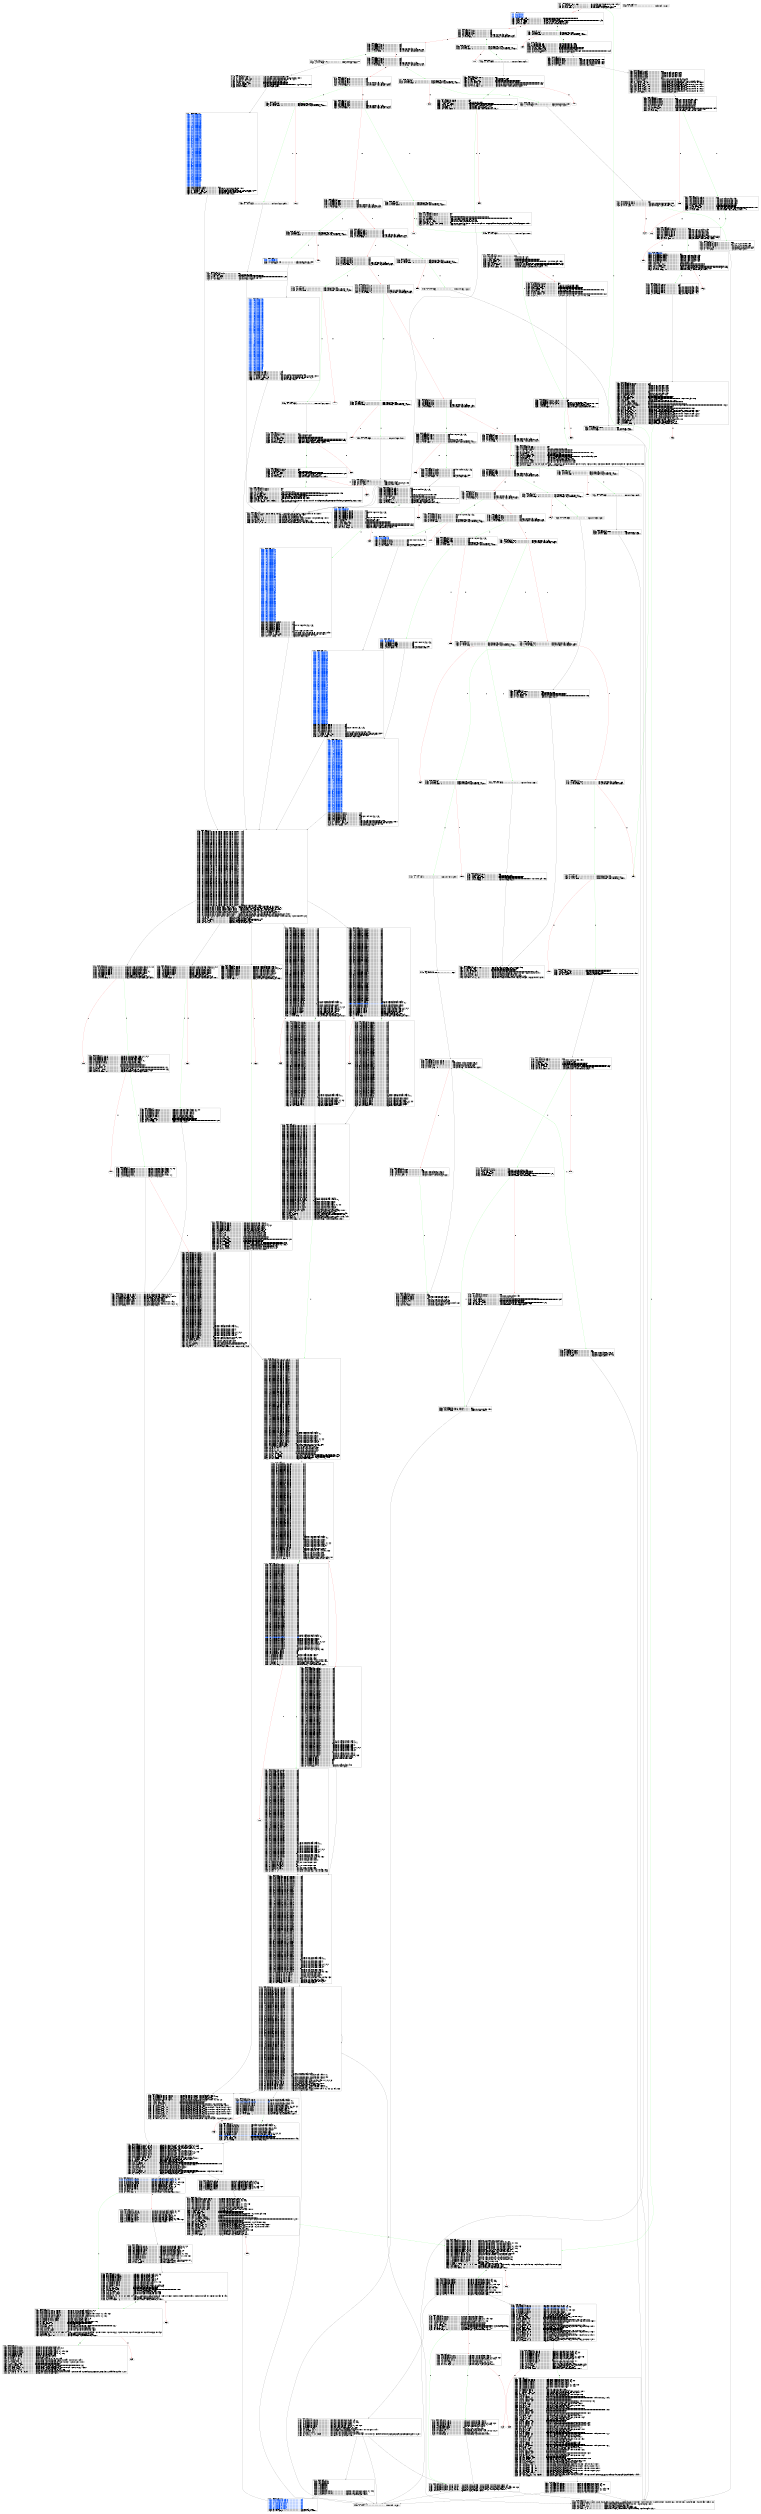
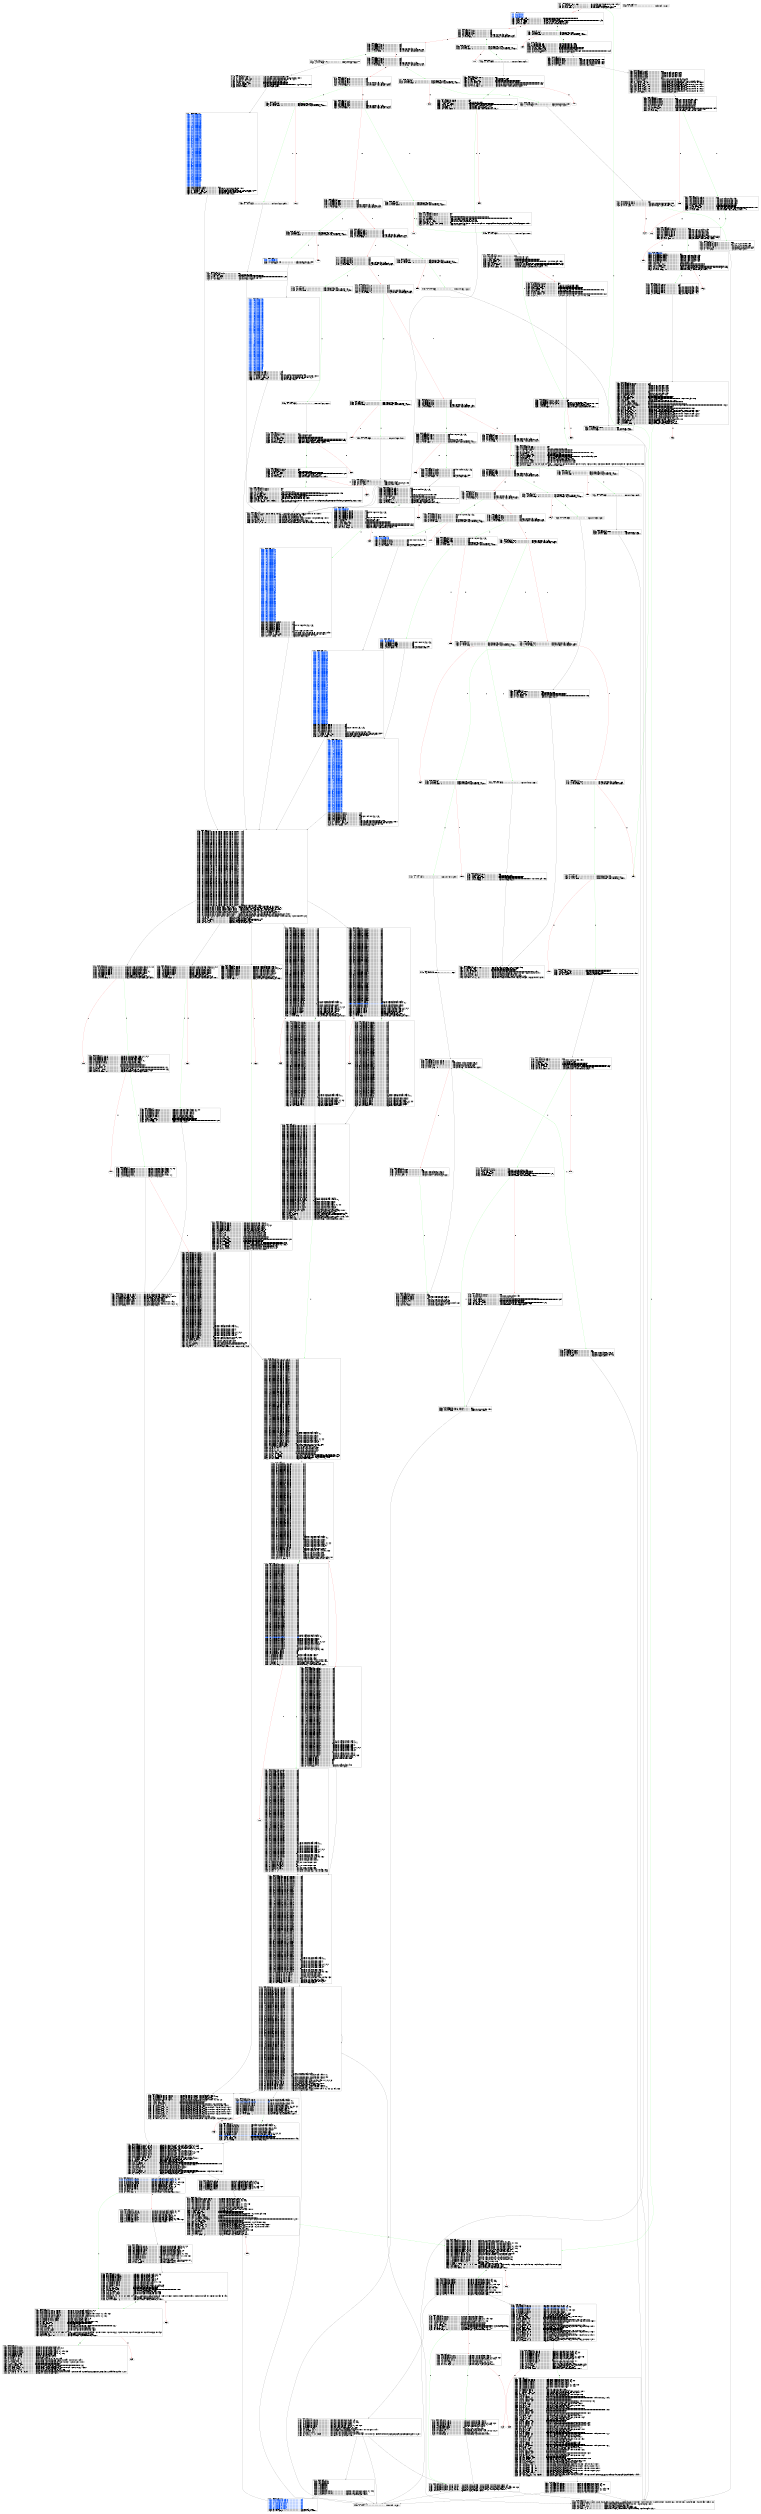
(335, 403) -> none
